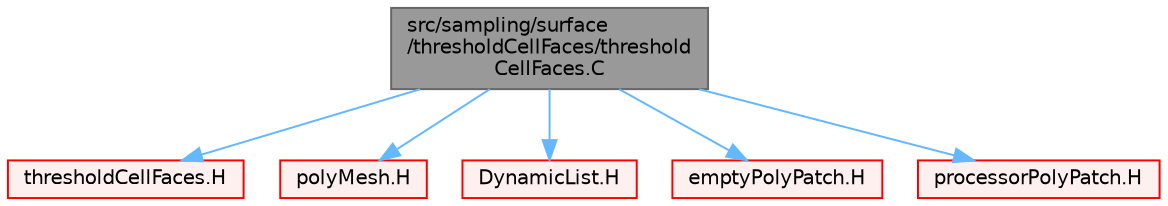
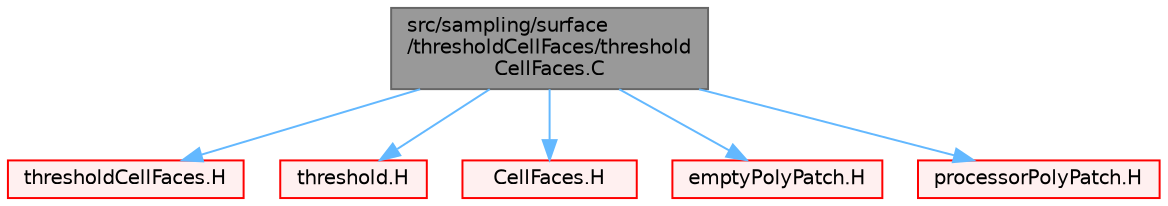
(354, 179) -> (354, 179)
(550, 179) -> (550, 179)
